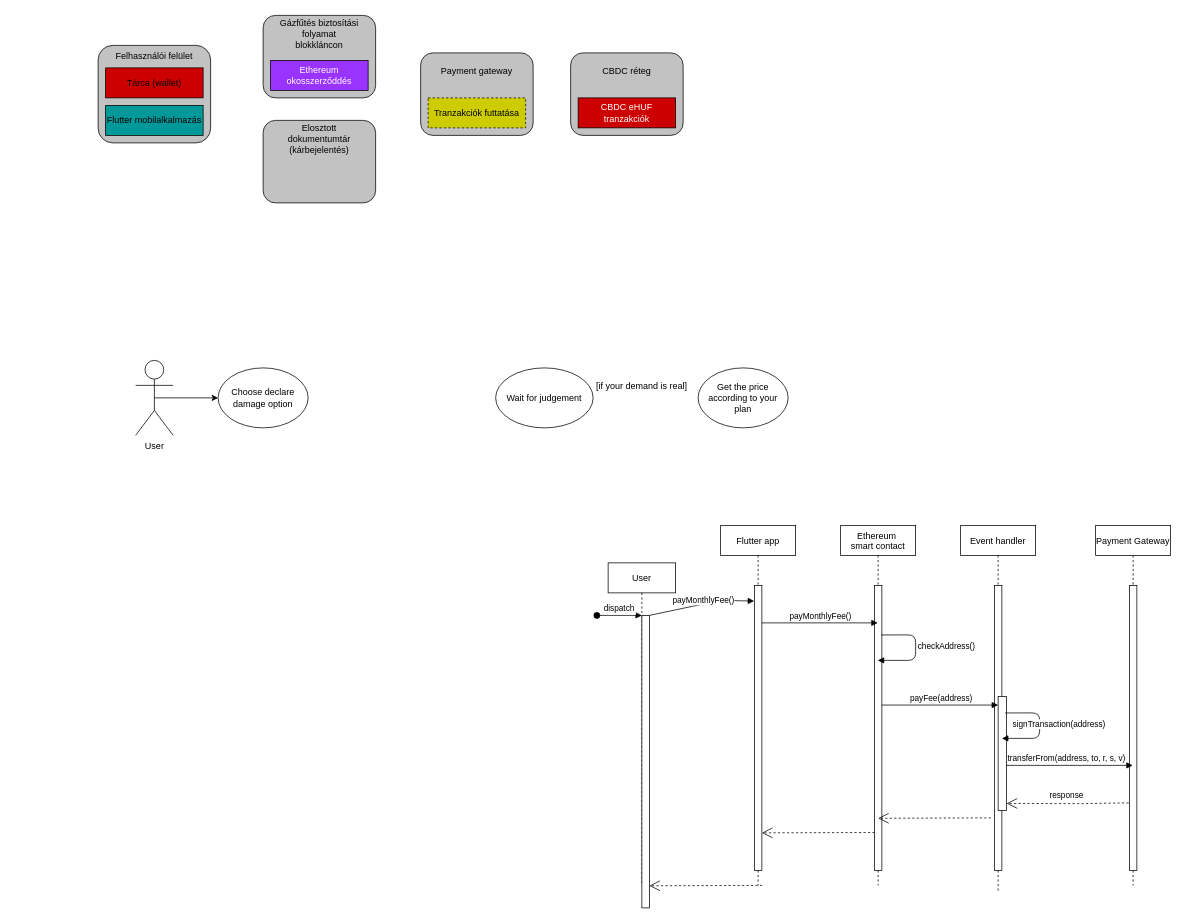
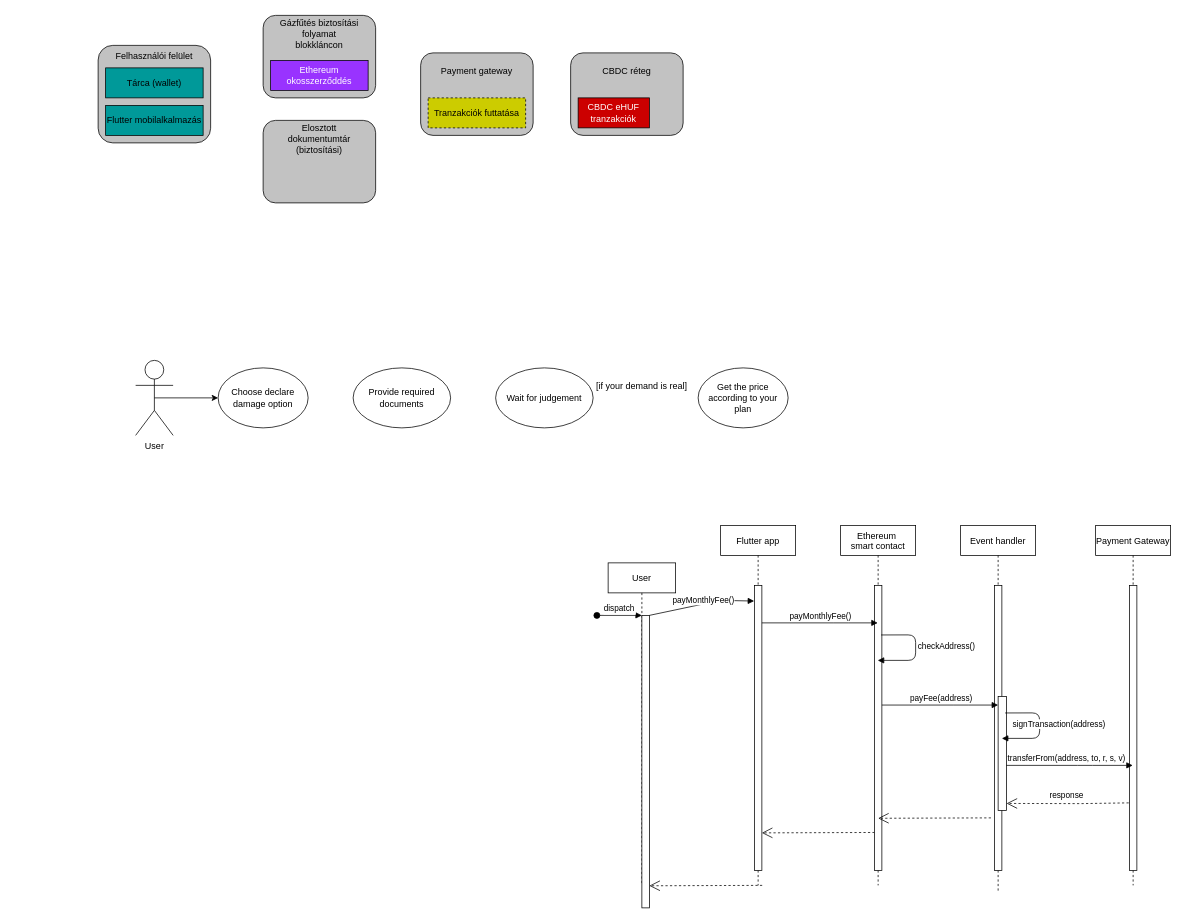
(154, 83) -> (154, 83)
(627, 113) -> (614, 113)
(319, 139) -> (319, 139)
none -> (402, 398)
